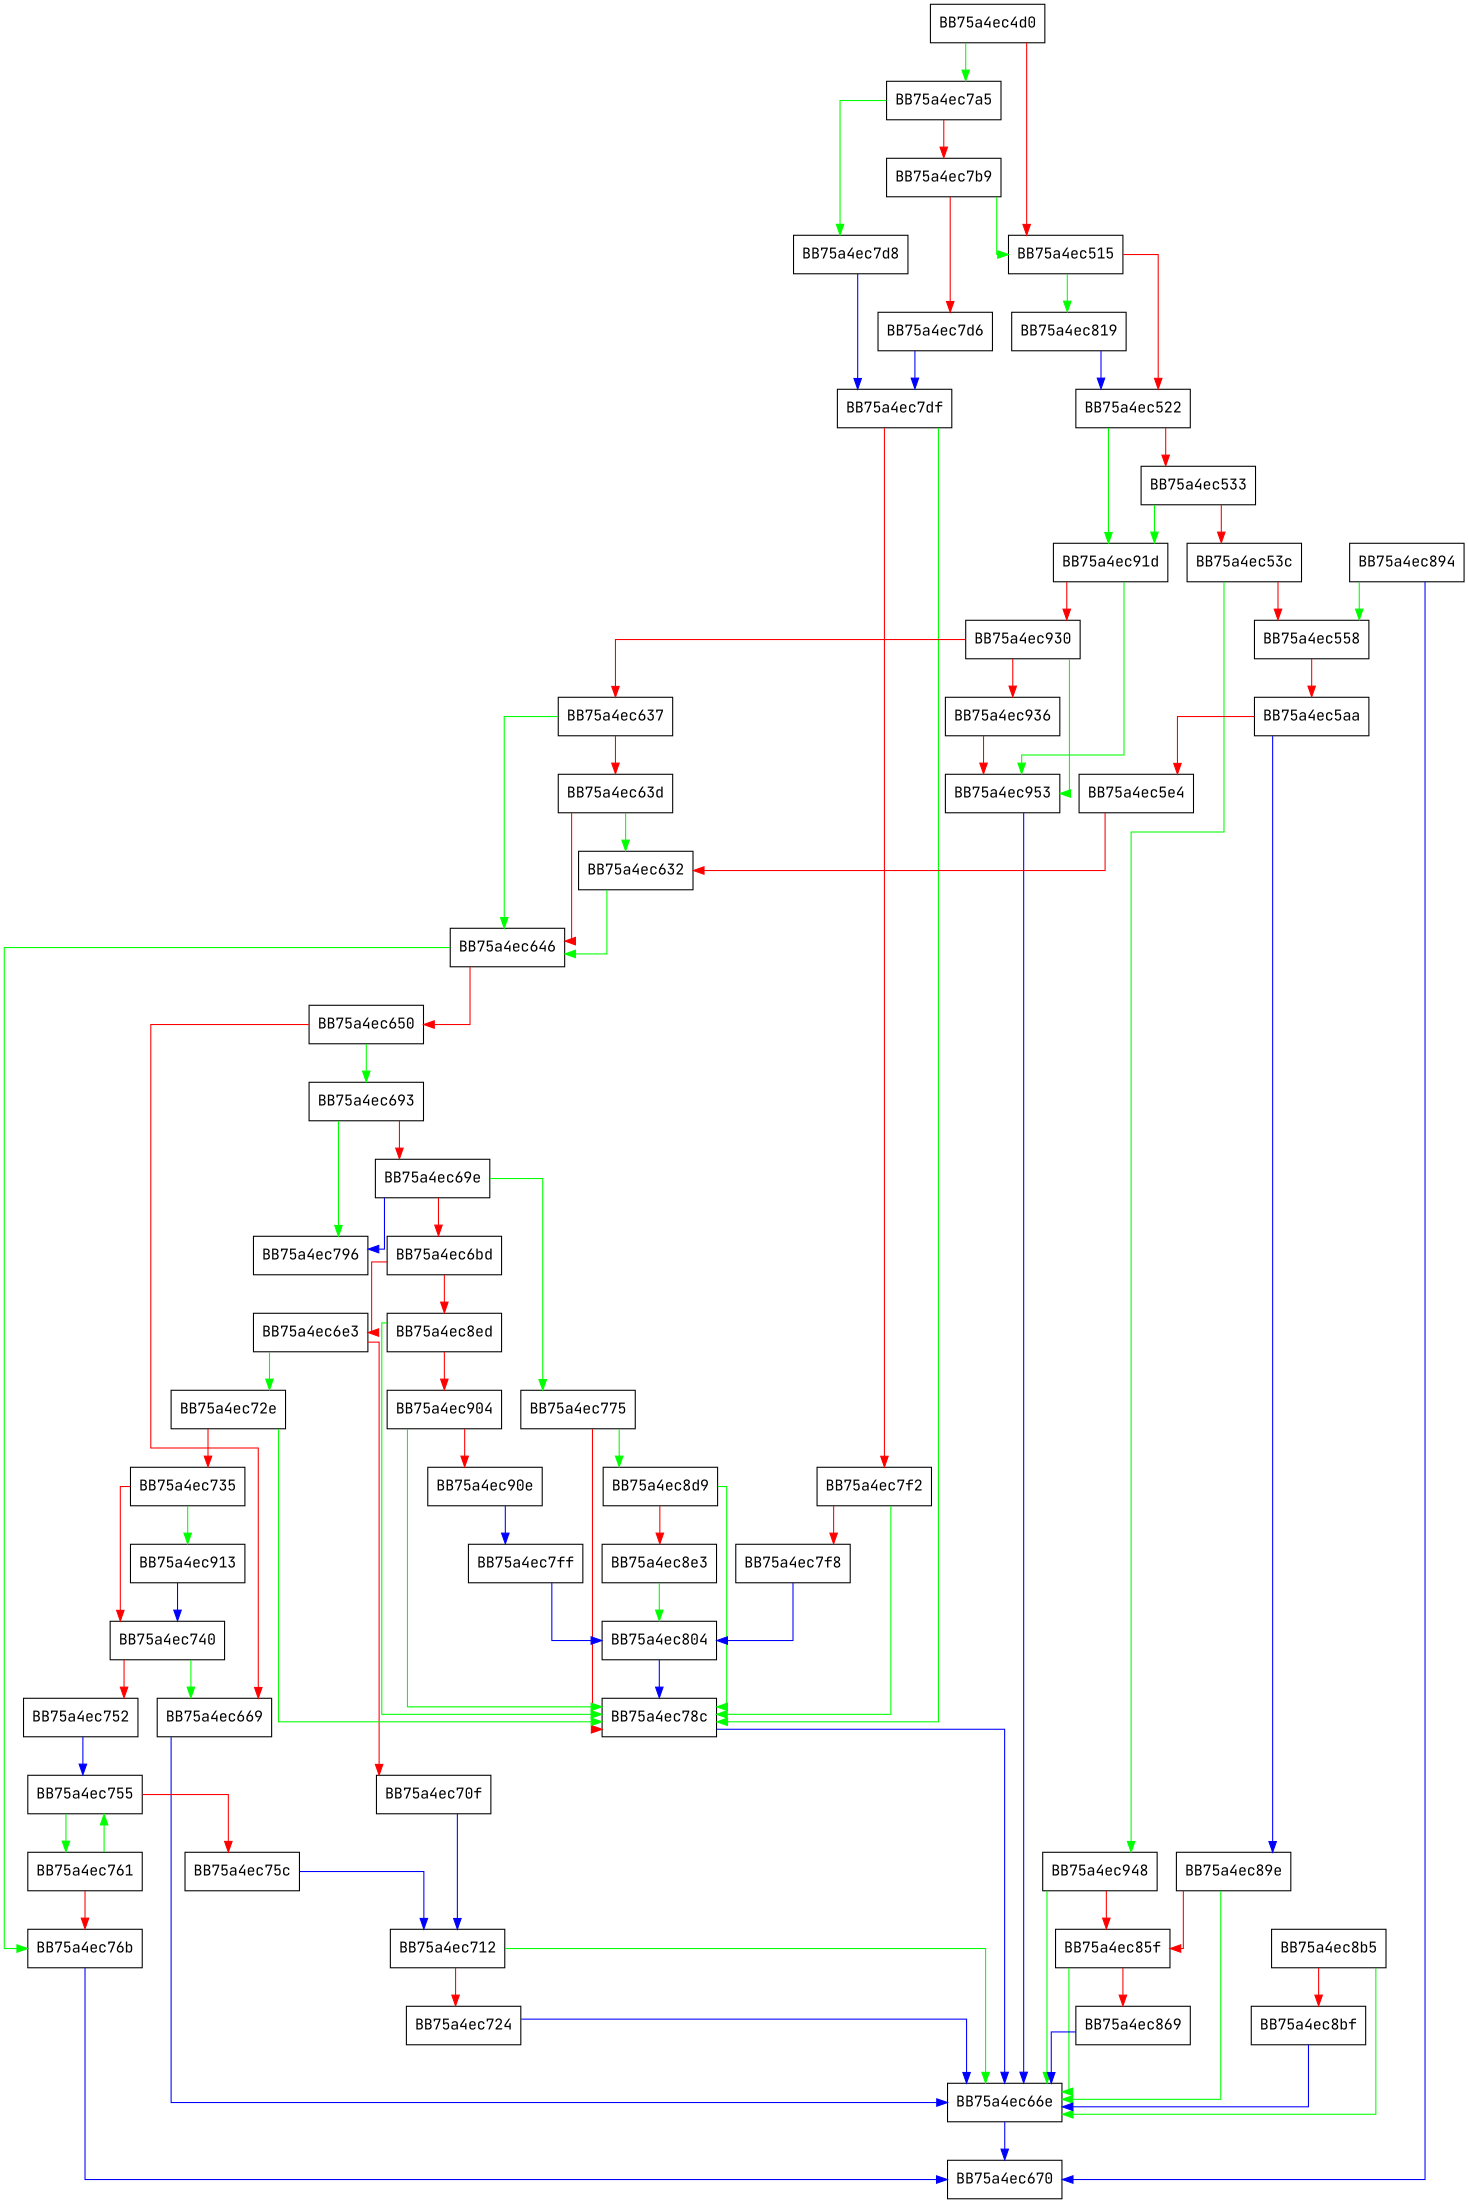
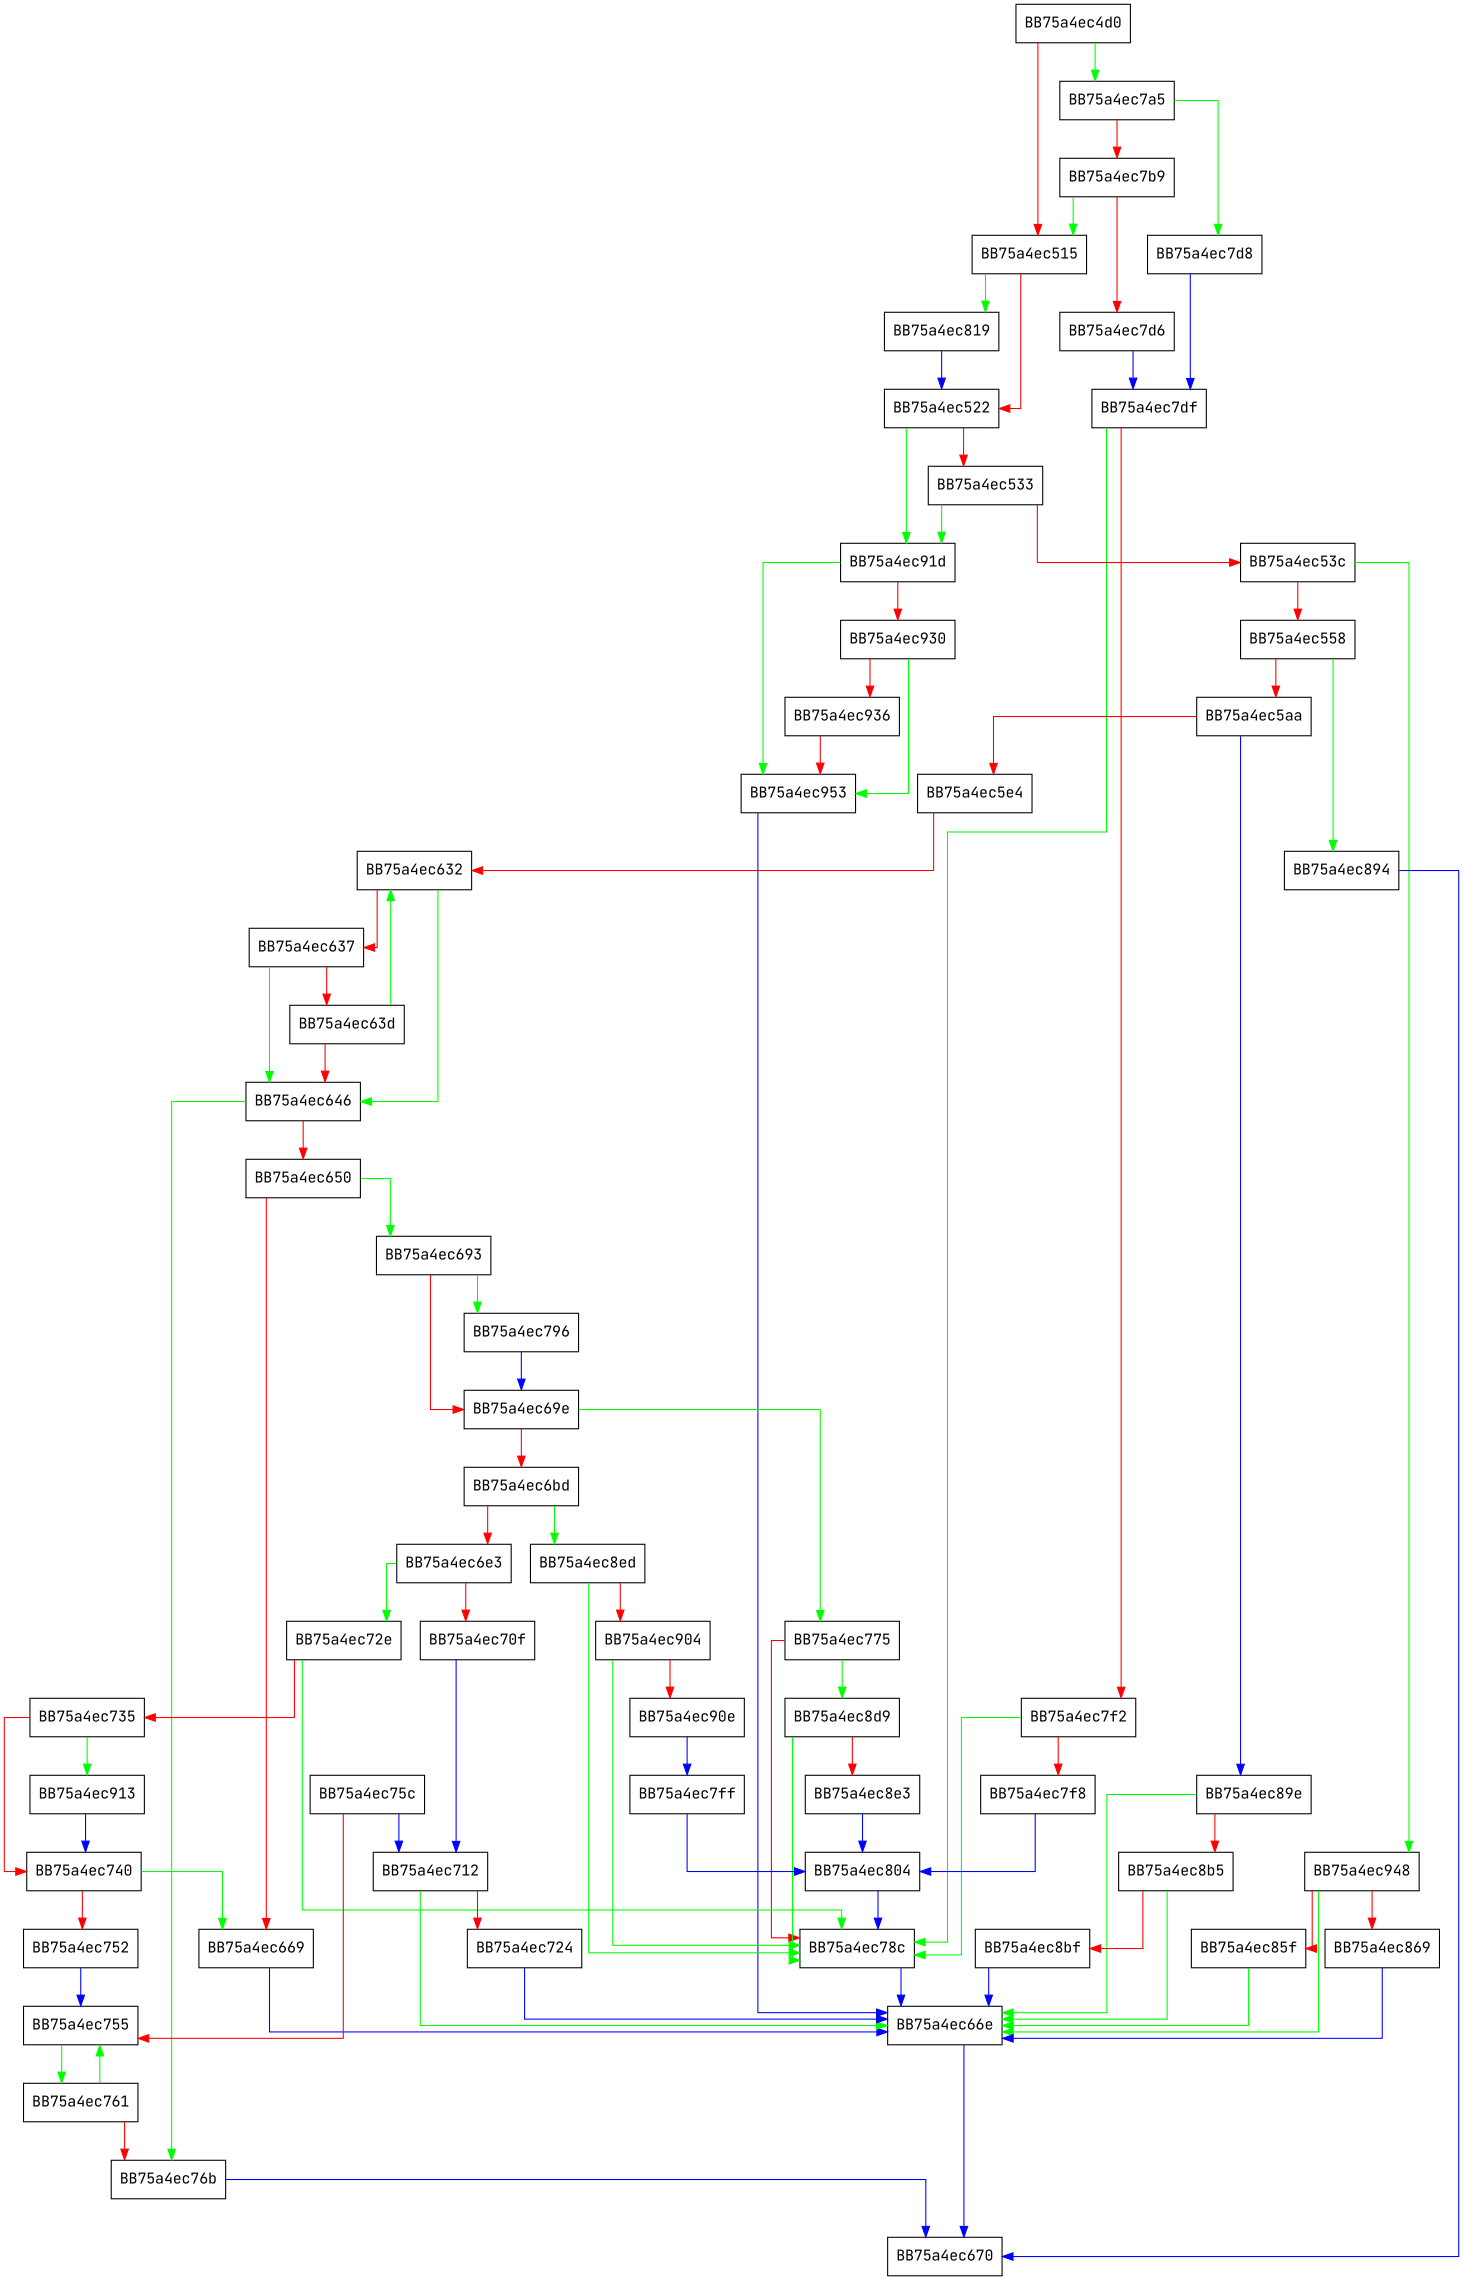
(1359, 596) -> (1333, 750)
(767, 640) -> (377, 920)
(384, 1226) -> (521, 1366)
(444, 1289) -> (555, 1520)
(659, 1597) -> (863, 1828)
(209, 1795) -> (343, 2023)
(1183, 1921) -> (1215, 1828)
(1123, 1982) -> (1372, 1905)
